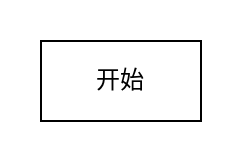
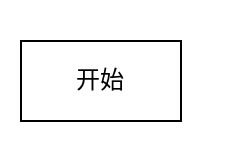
(121, 81) -> (101, 81)
